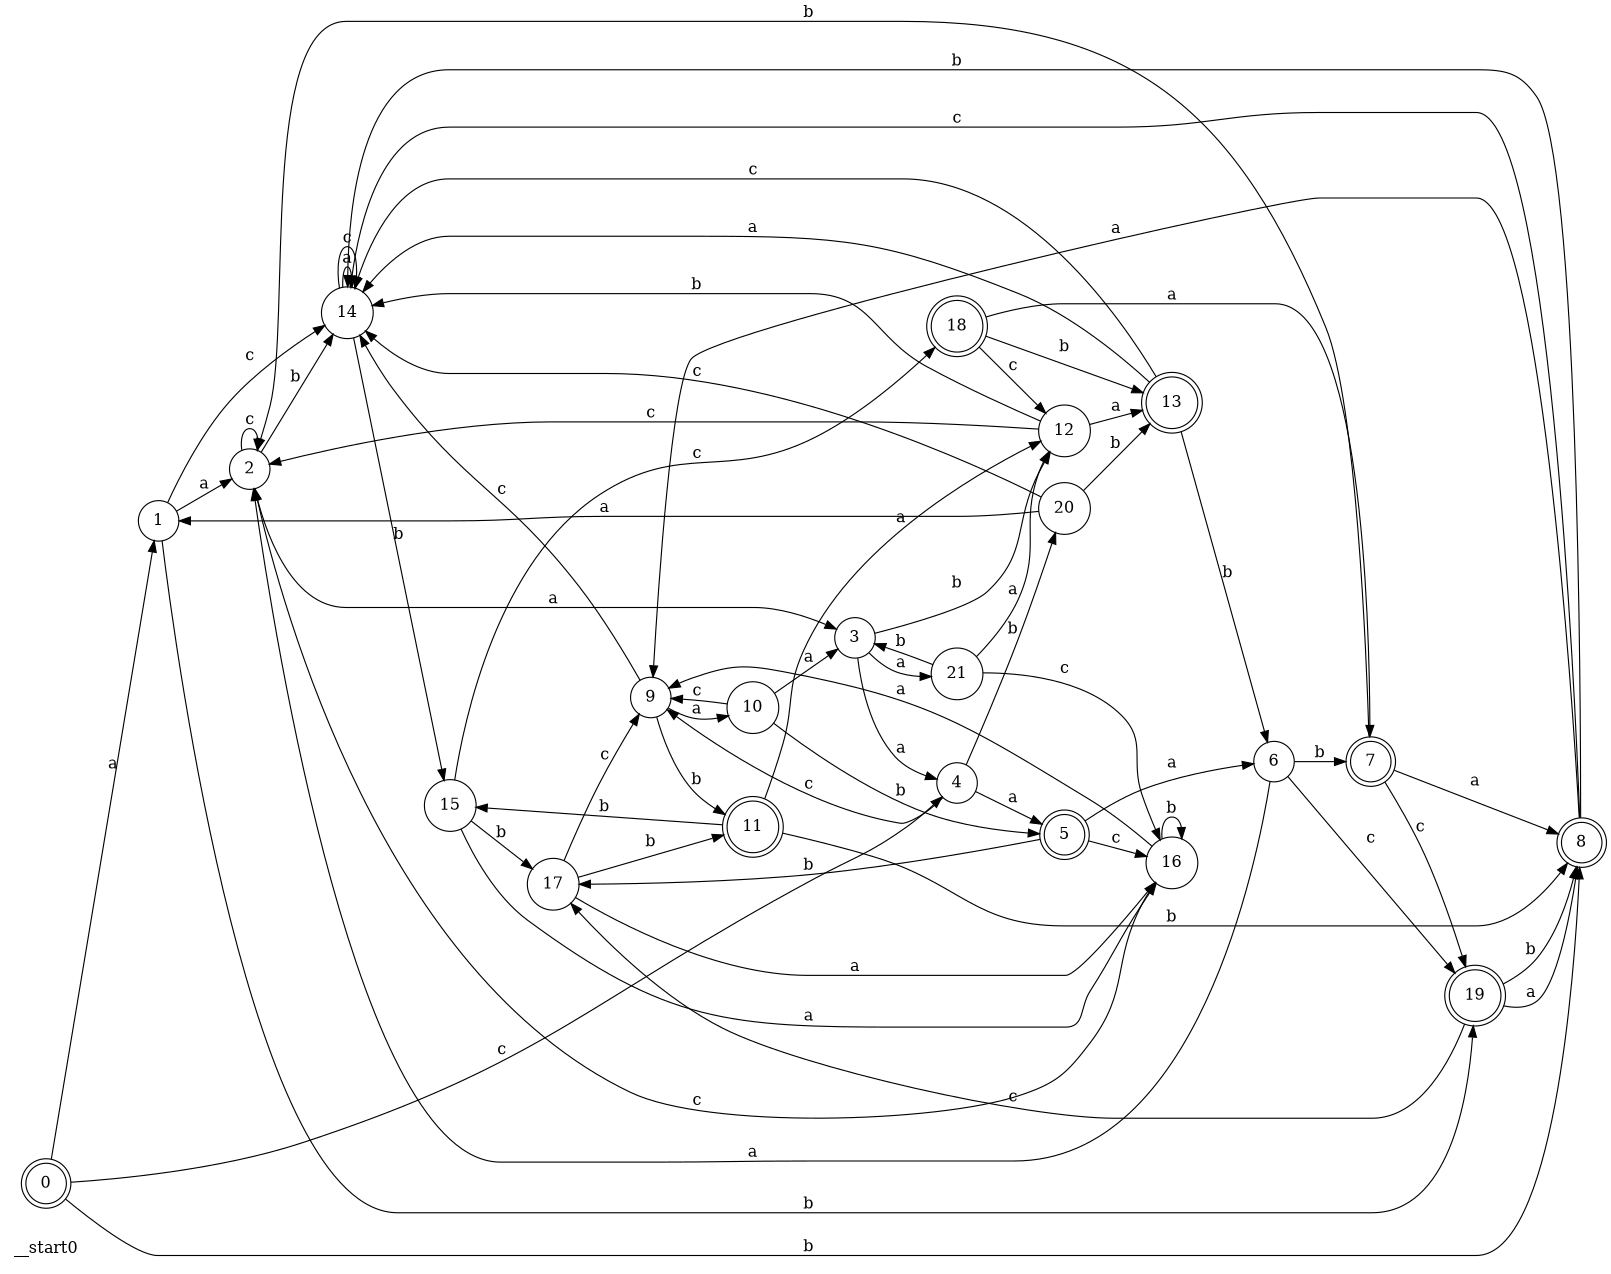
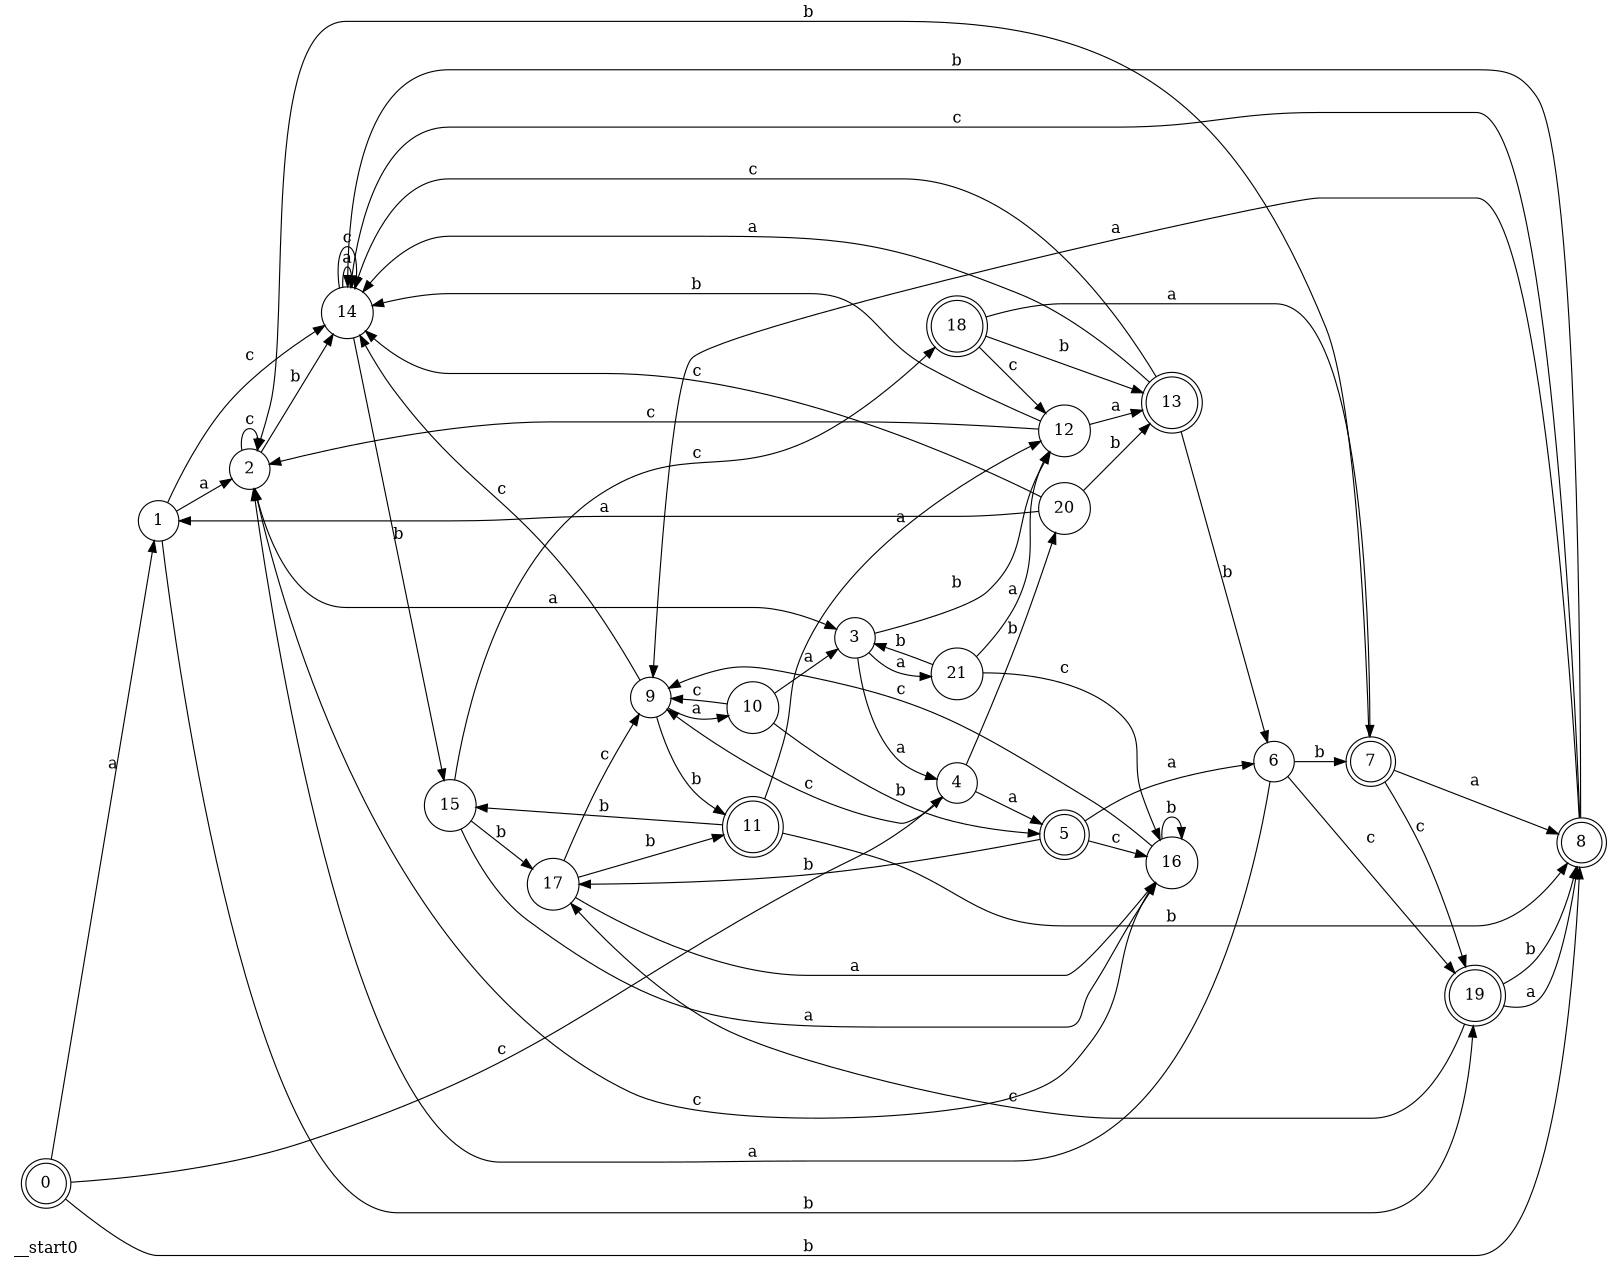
(901, 690) -> (901, 690)
